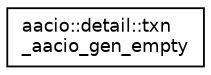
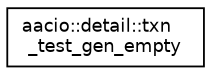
(106, 37) -> (106, 37)
